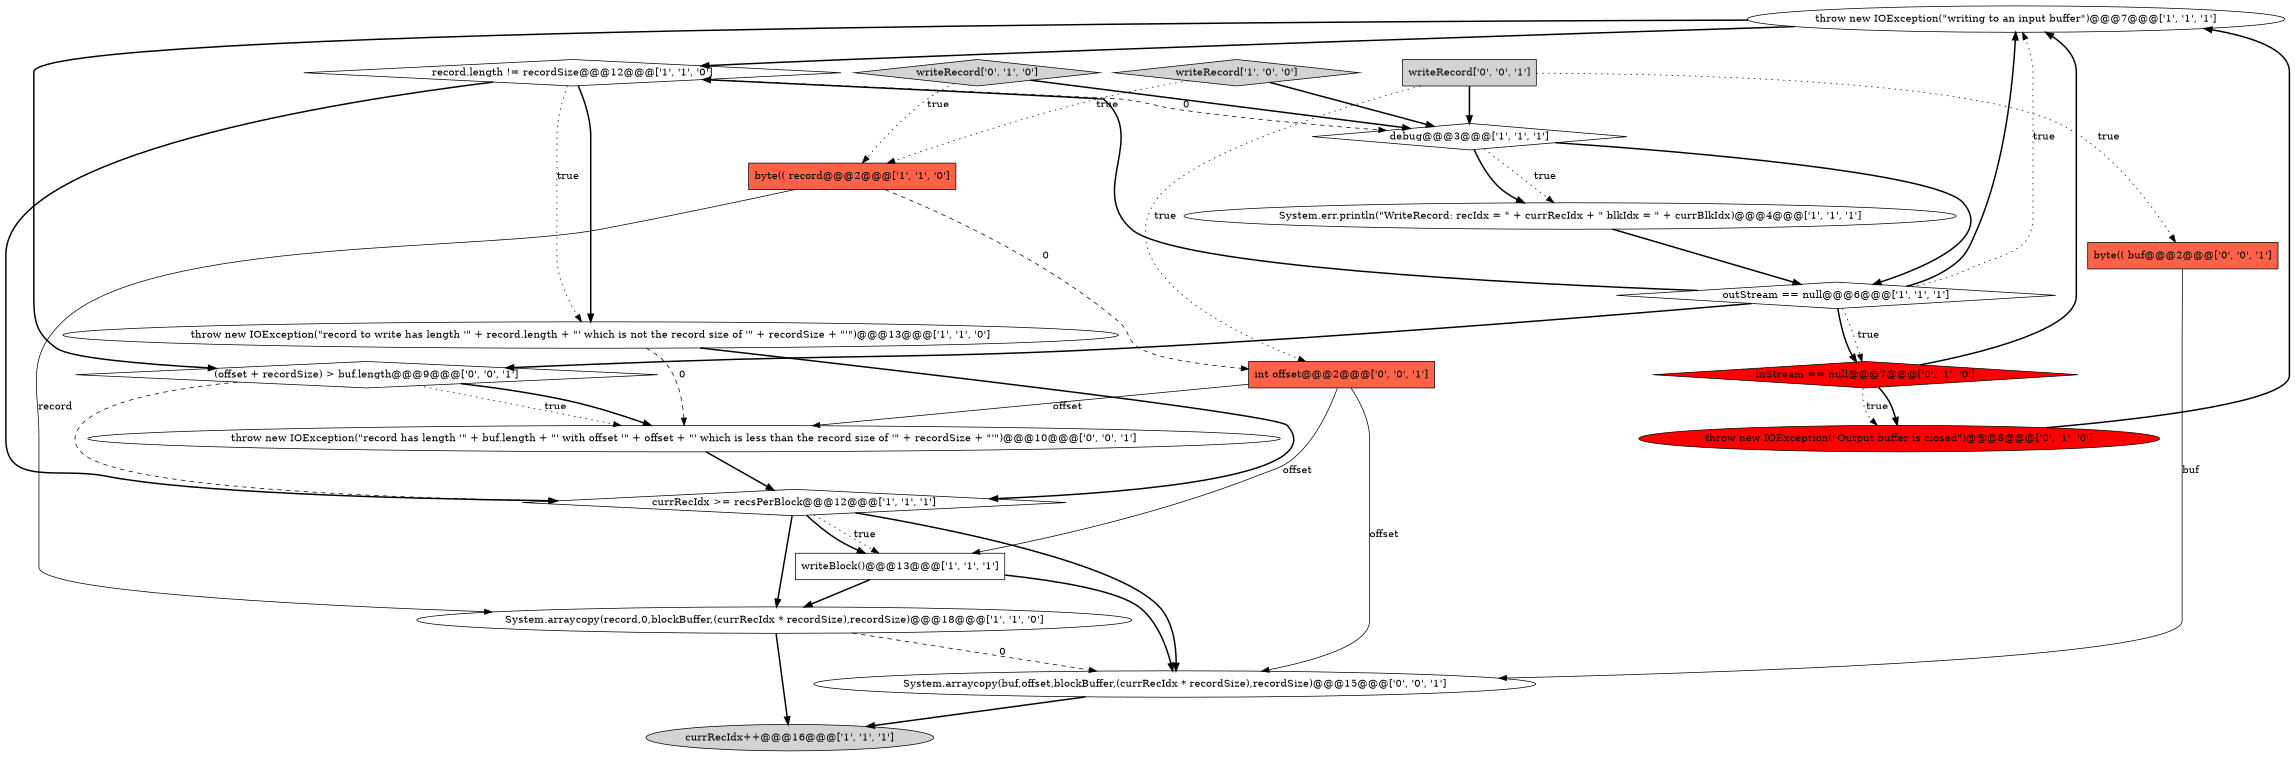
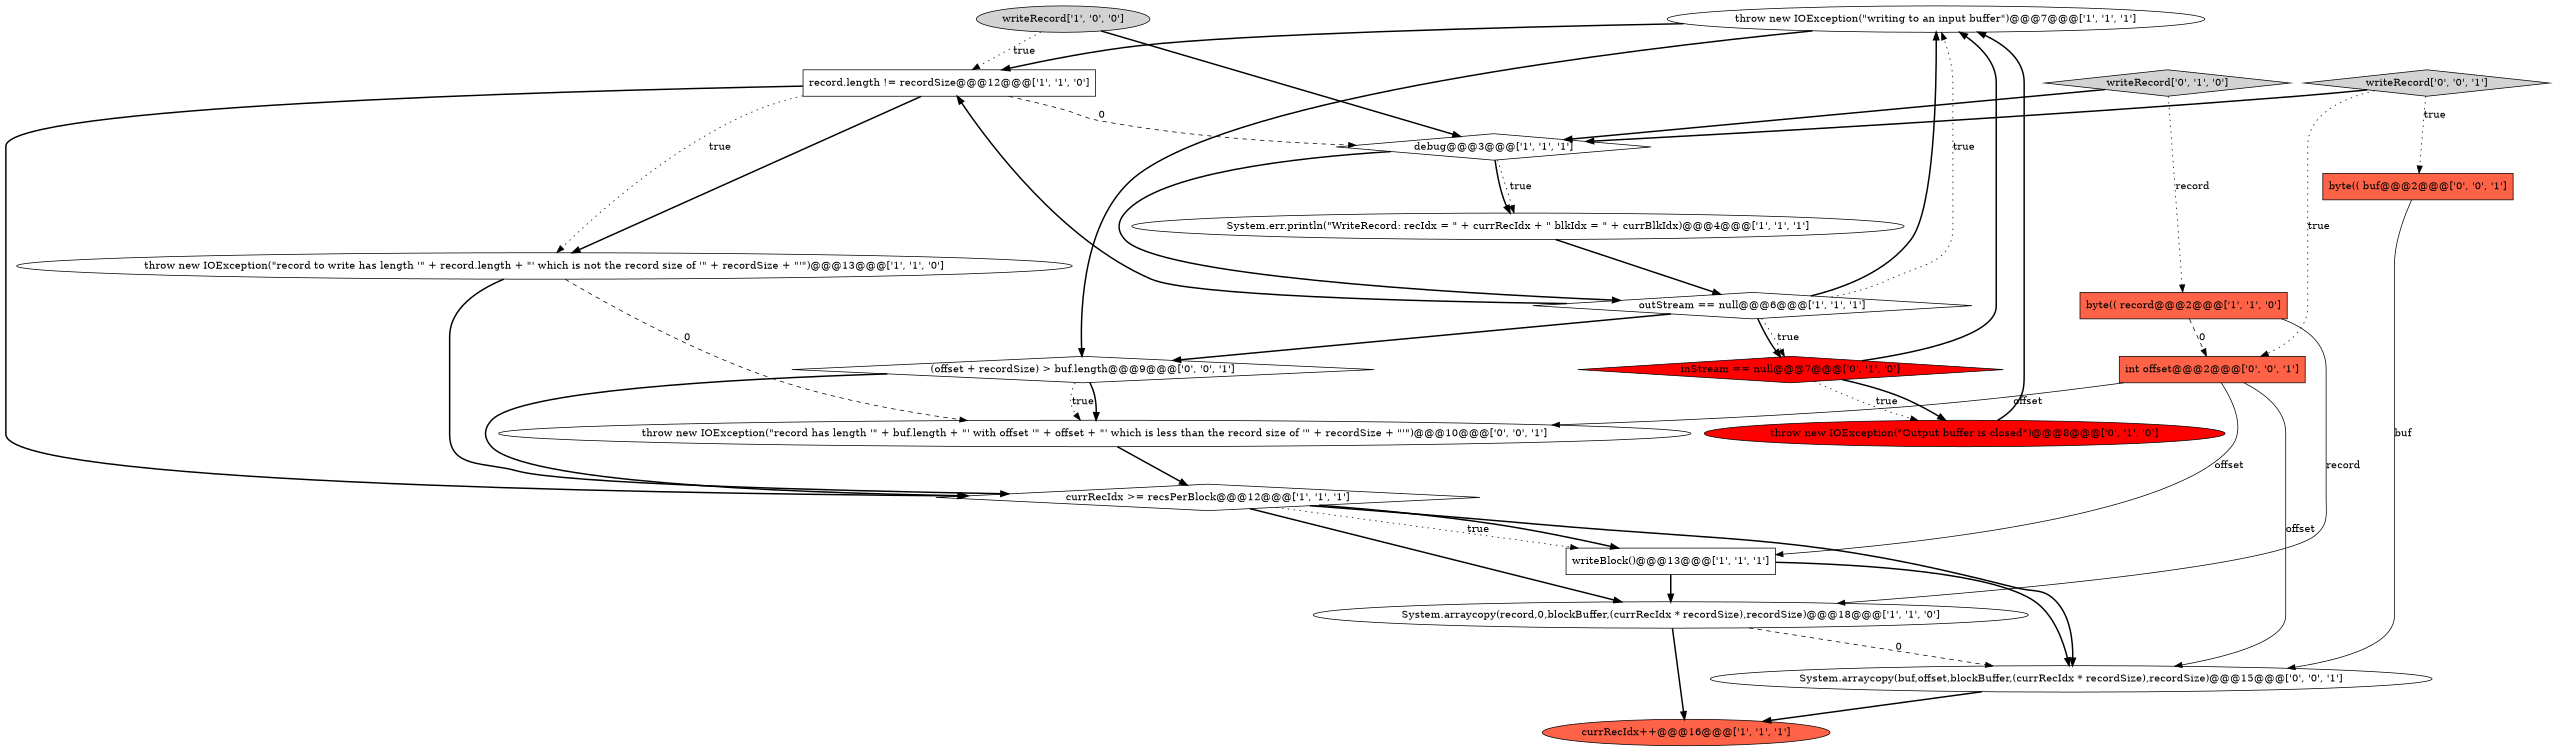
(572, 73) -> (949, 83)
(1237, 73) -> (1063, 19)
(1469, 73) -> (2427, 83)
(939, 105) -> (2193, 187)
(1040, 114) -> (1010, 49)
(215, 484) -> (511, 457)
(790, 738) -> (1686, 733)
